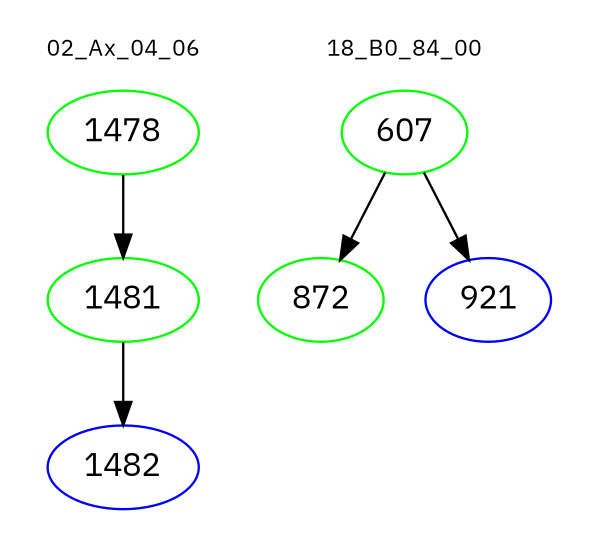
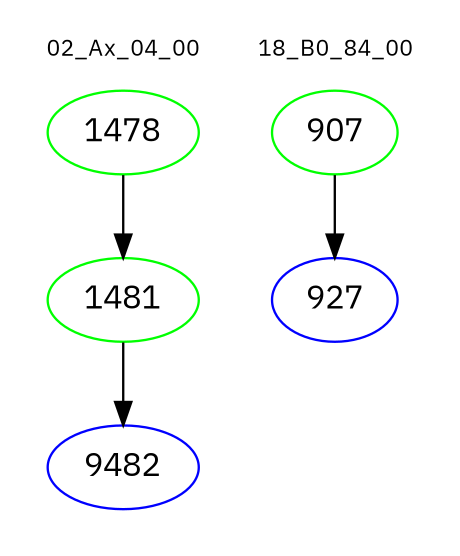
(124, 50) -> (124, 50)
(405, 133) -> (335, 133)
(321, 300) -> none
(488, 300) -> (335, 300)
(123, 467) -> (123, 467)
